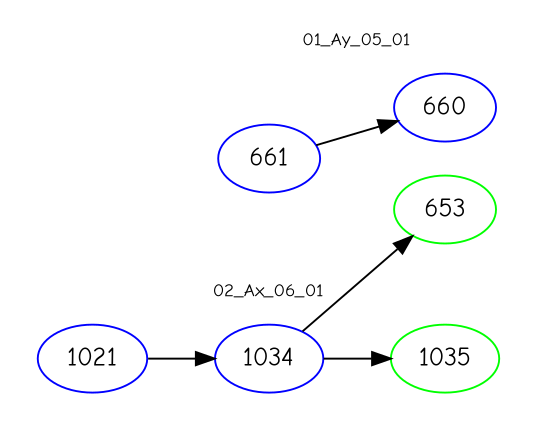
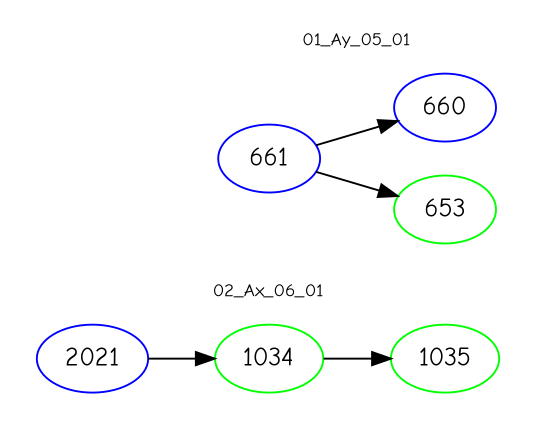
(350, 290) -> (348, 181)
(92, 359) -> (92, 359)
(269, 359) -> (269, 359)
